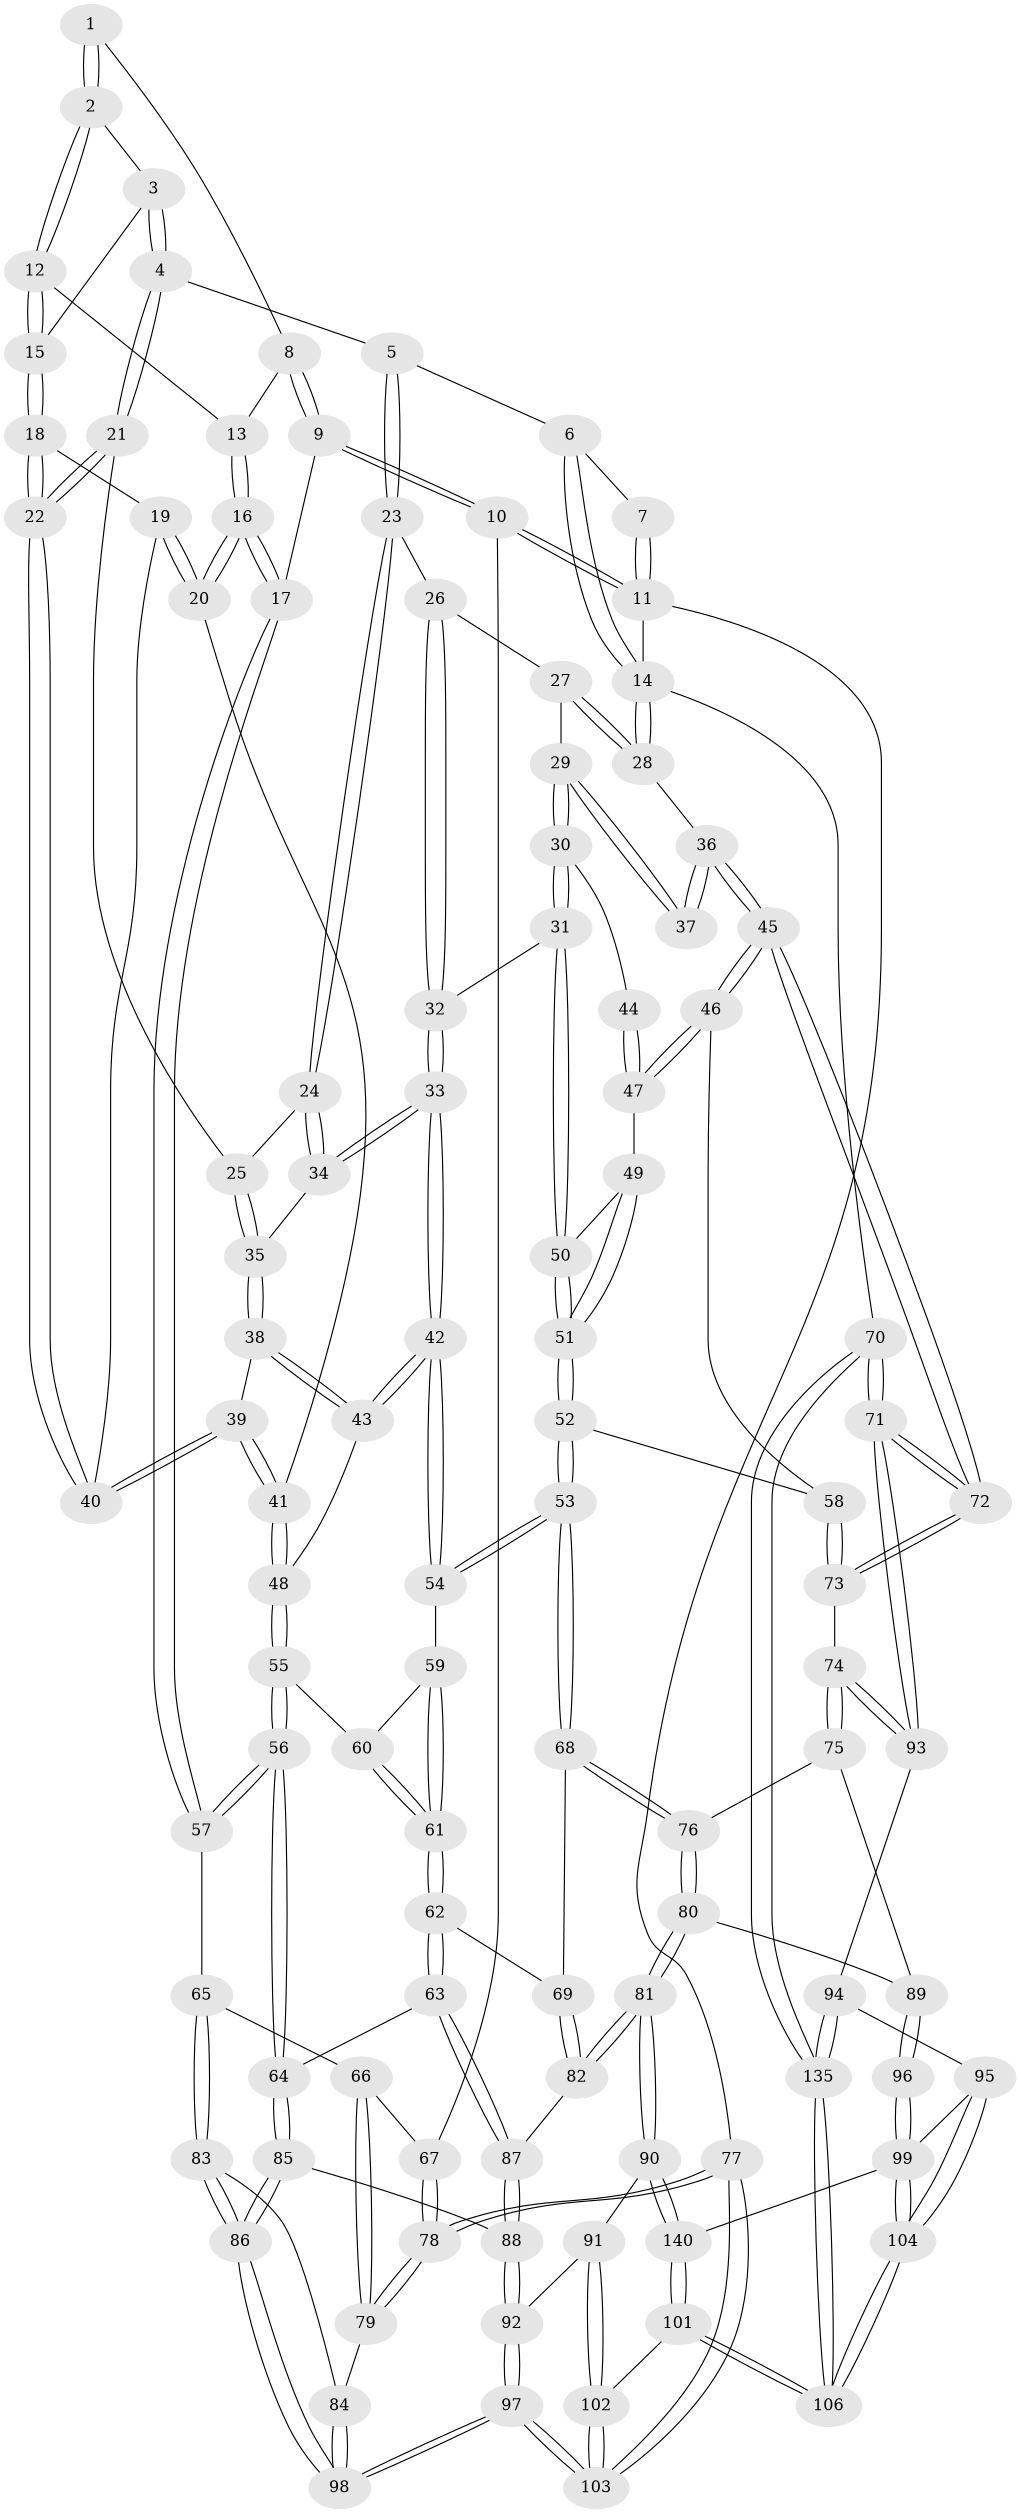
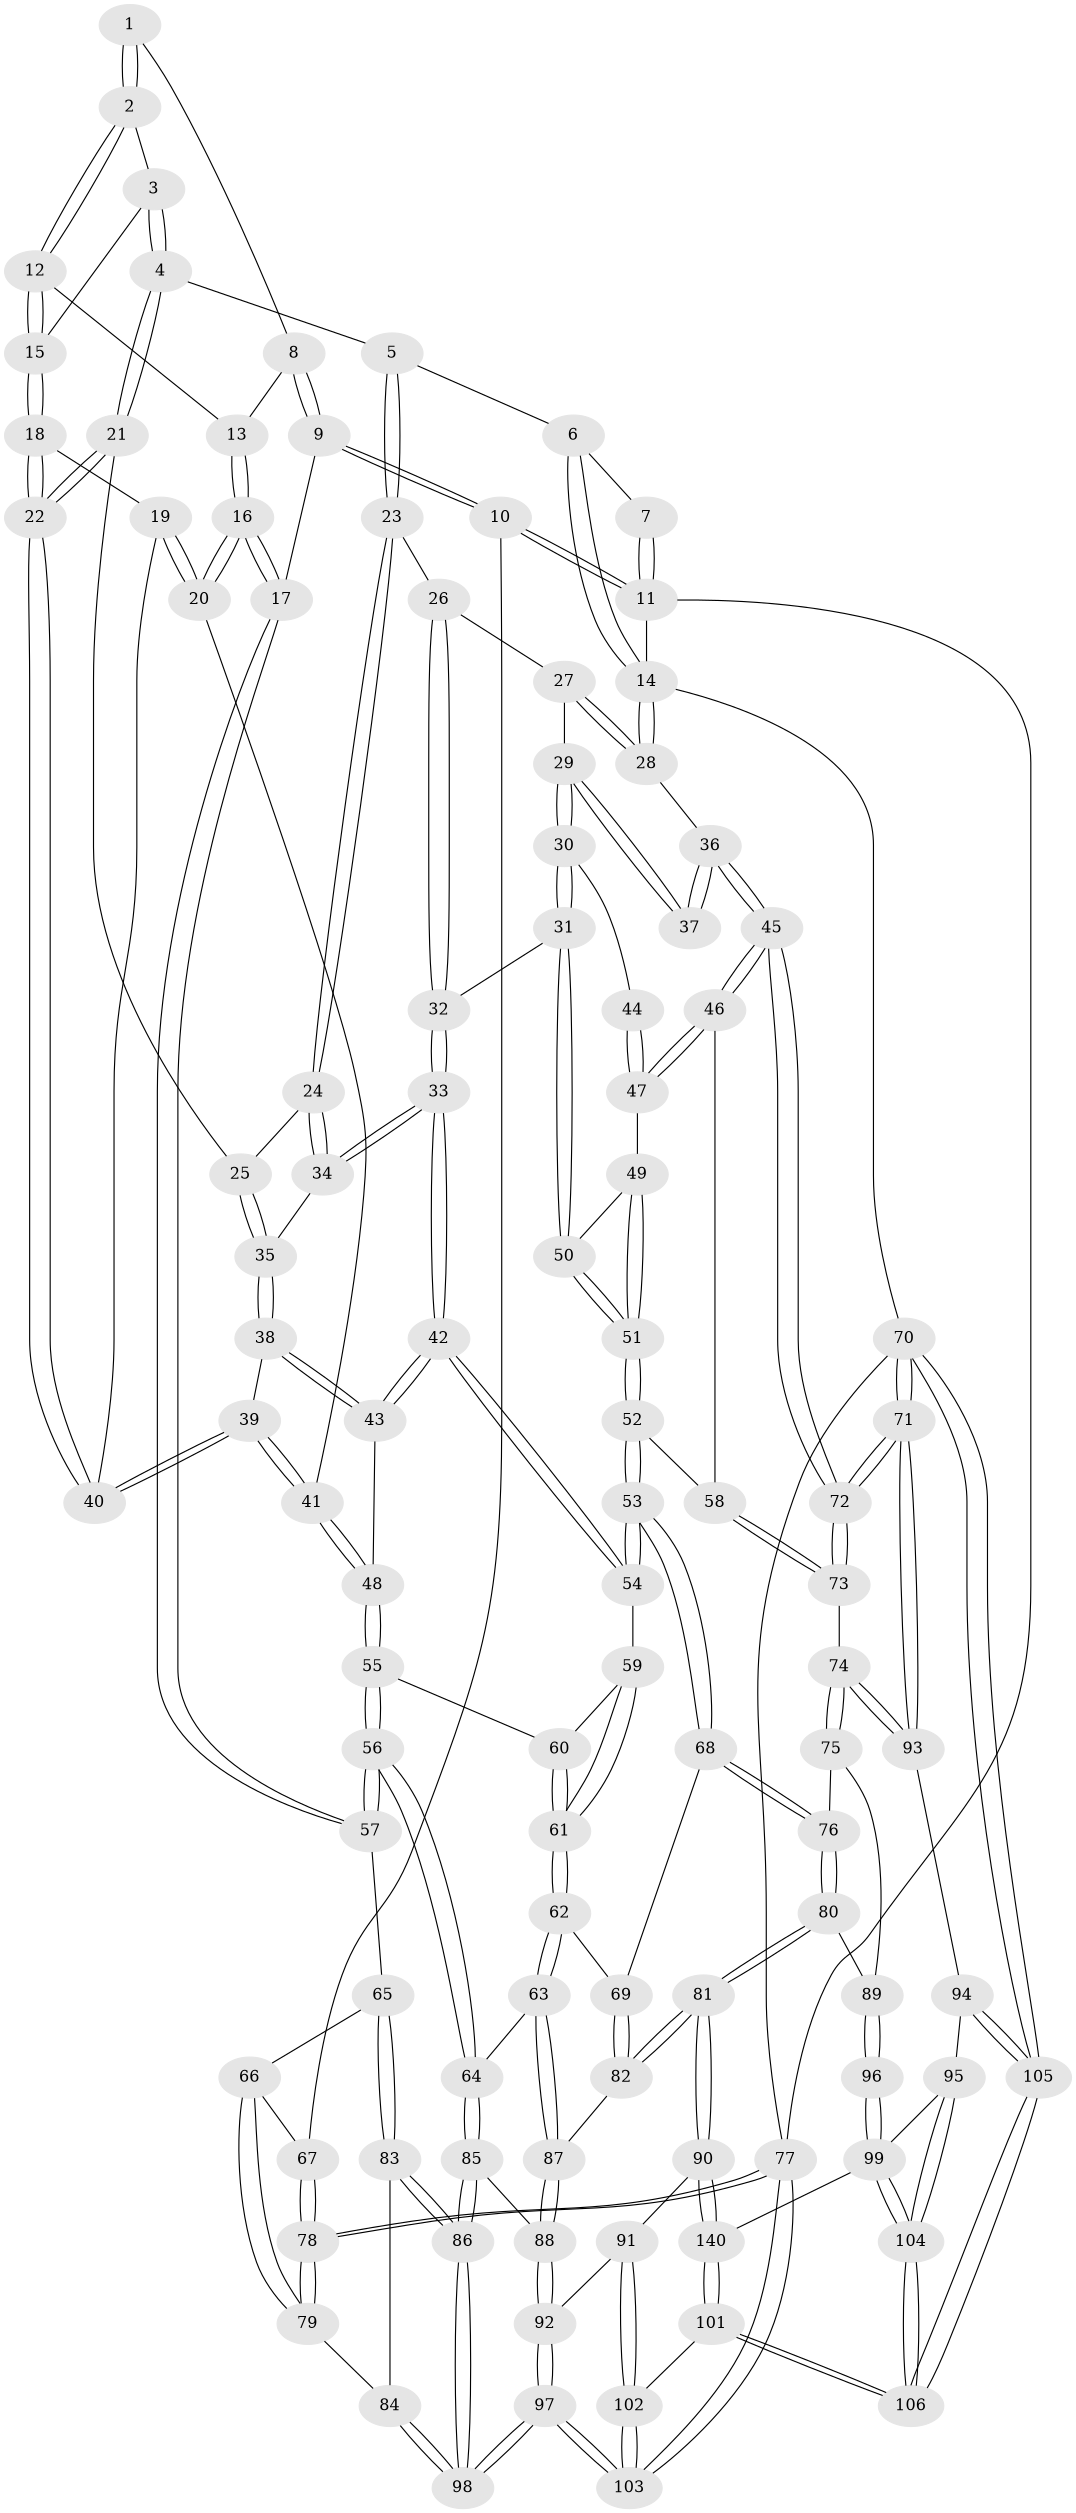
none -> (759, 1731)
(819, 2078) -> (1039, 2078)
